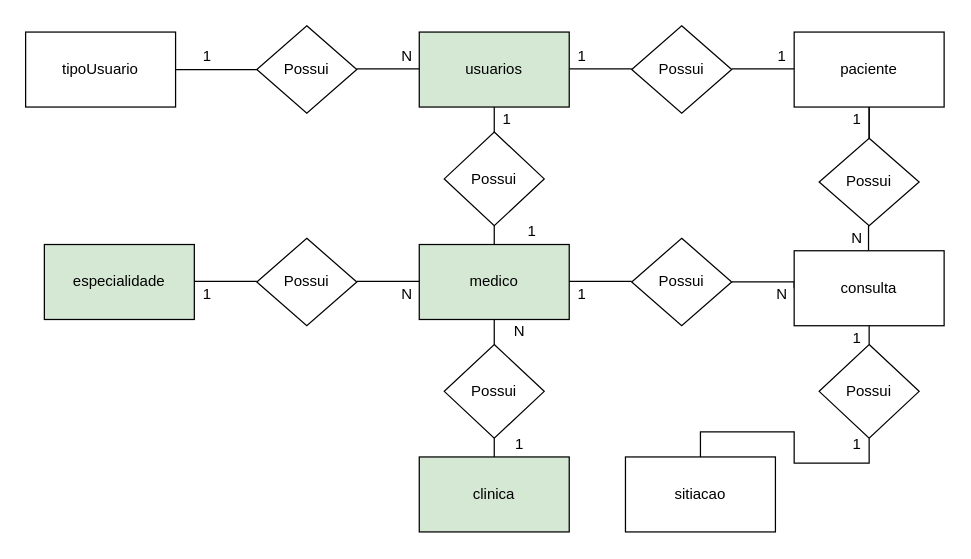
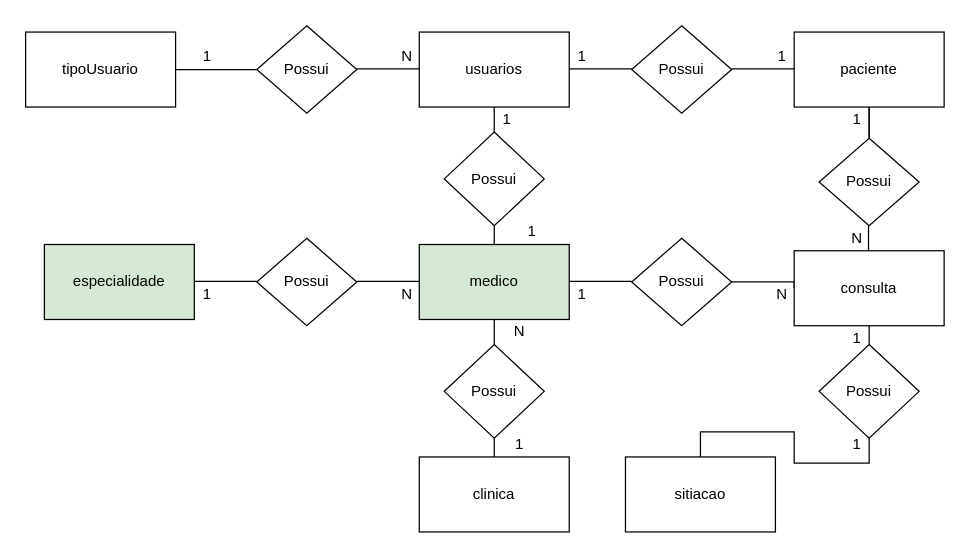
(494, 69) -> (494, 69)
(494, 494) -> (494, 494)
